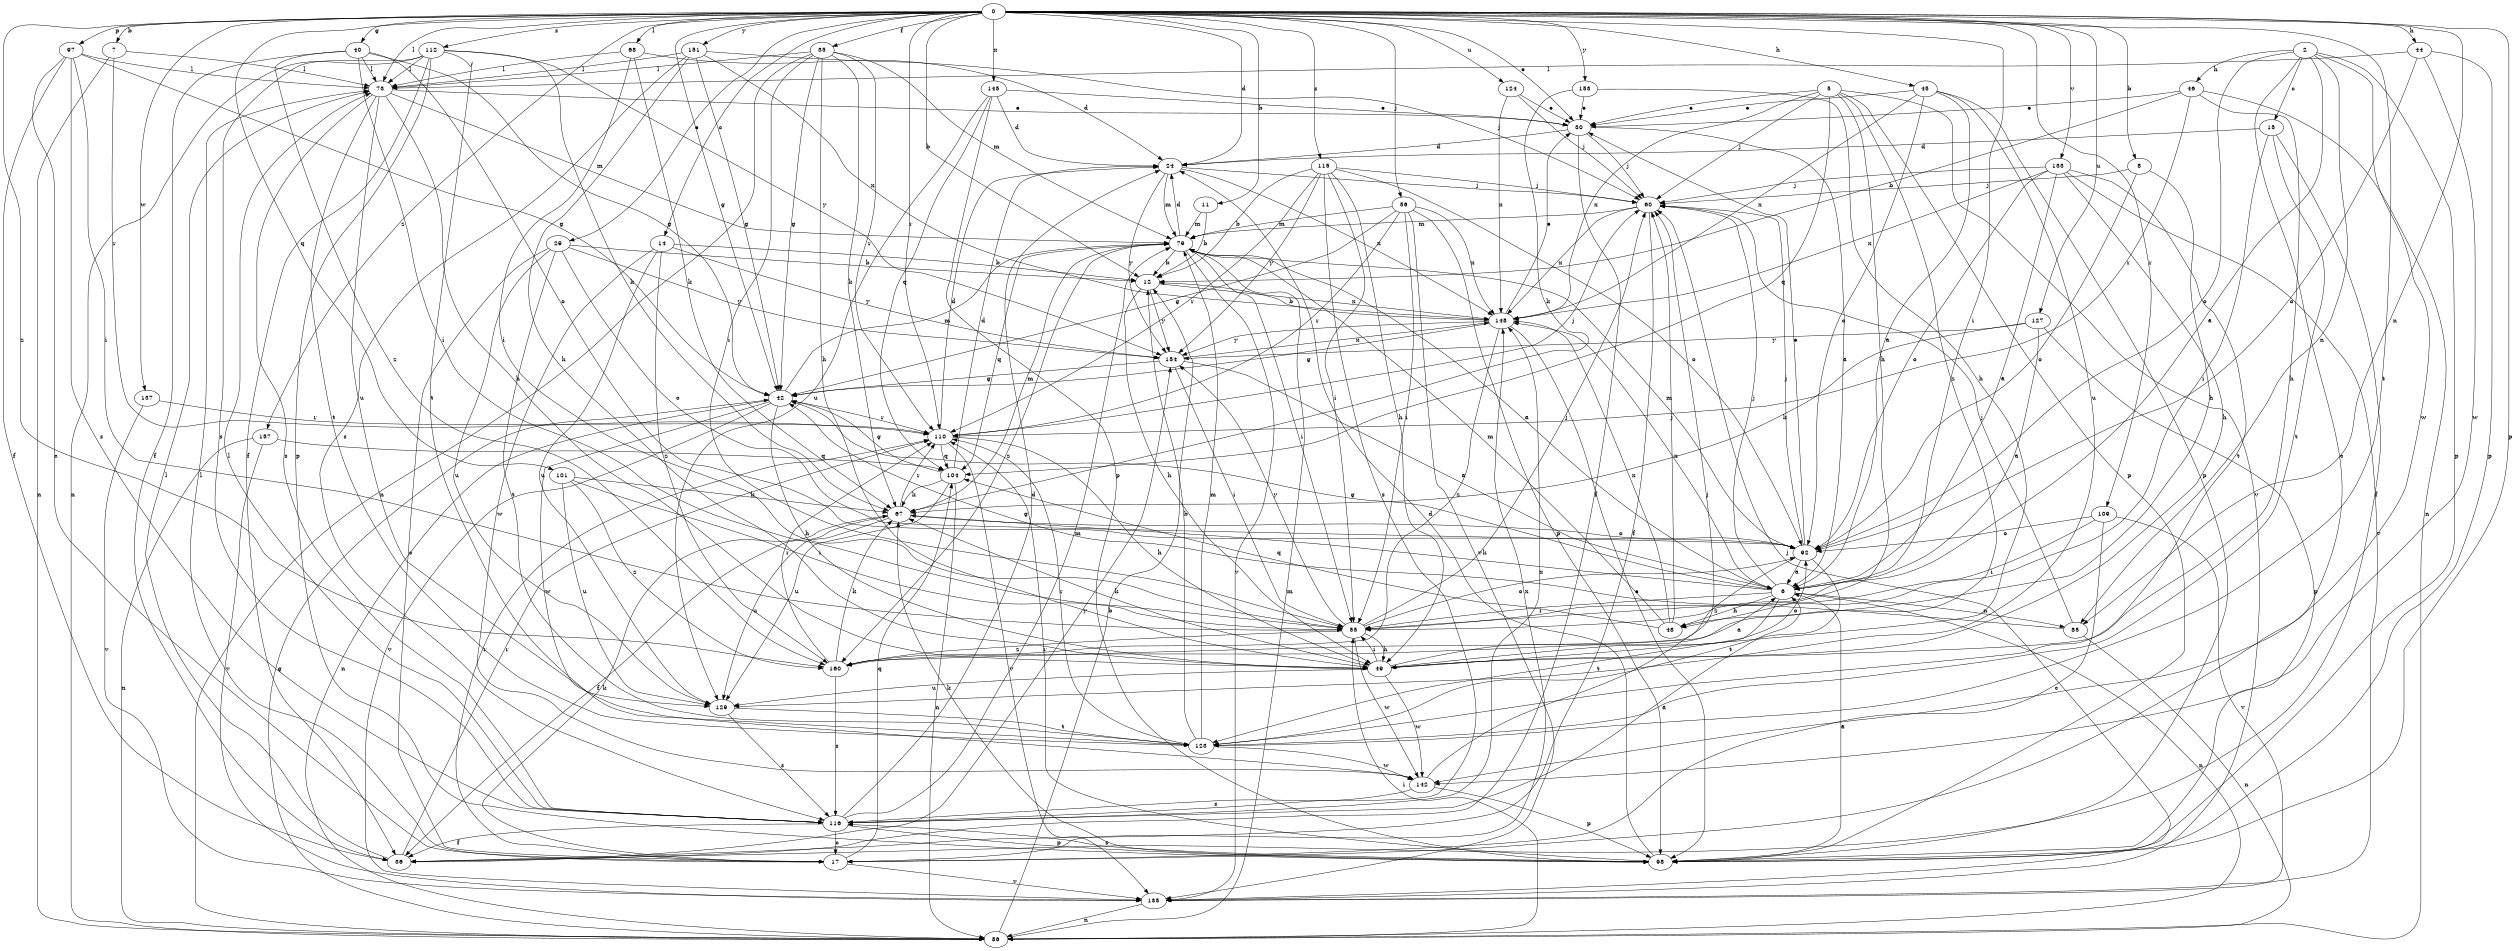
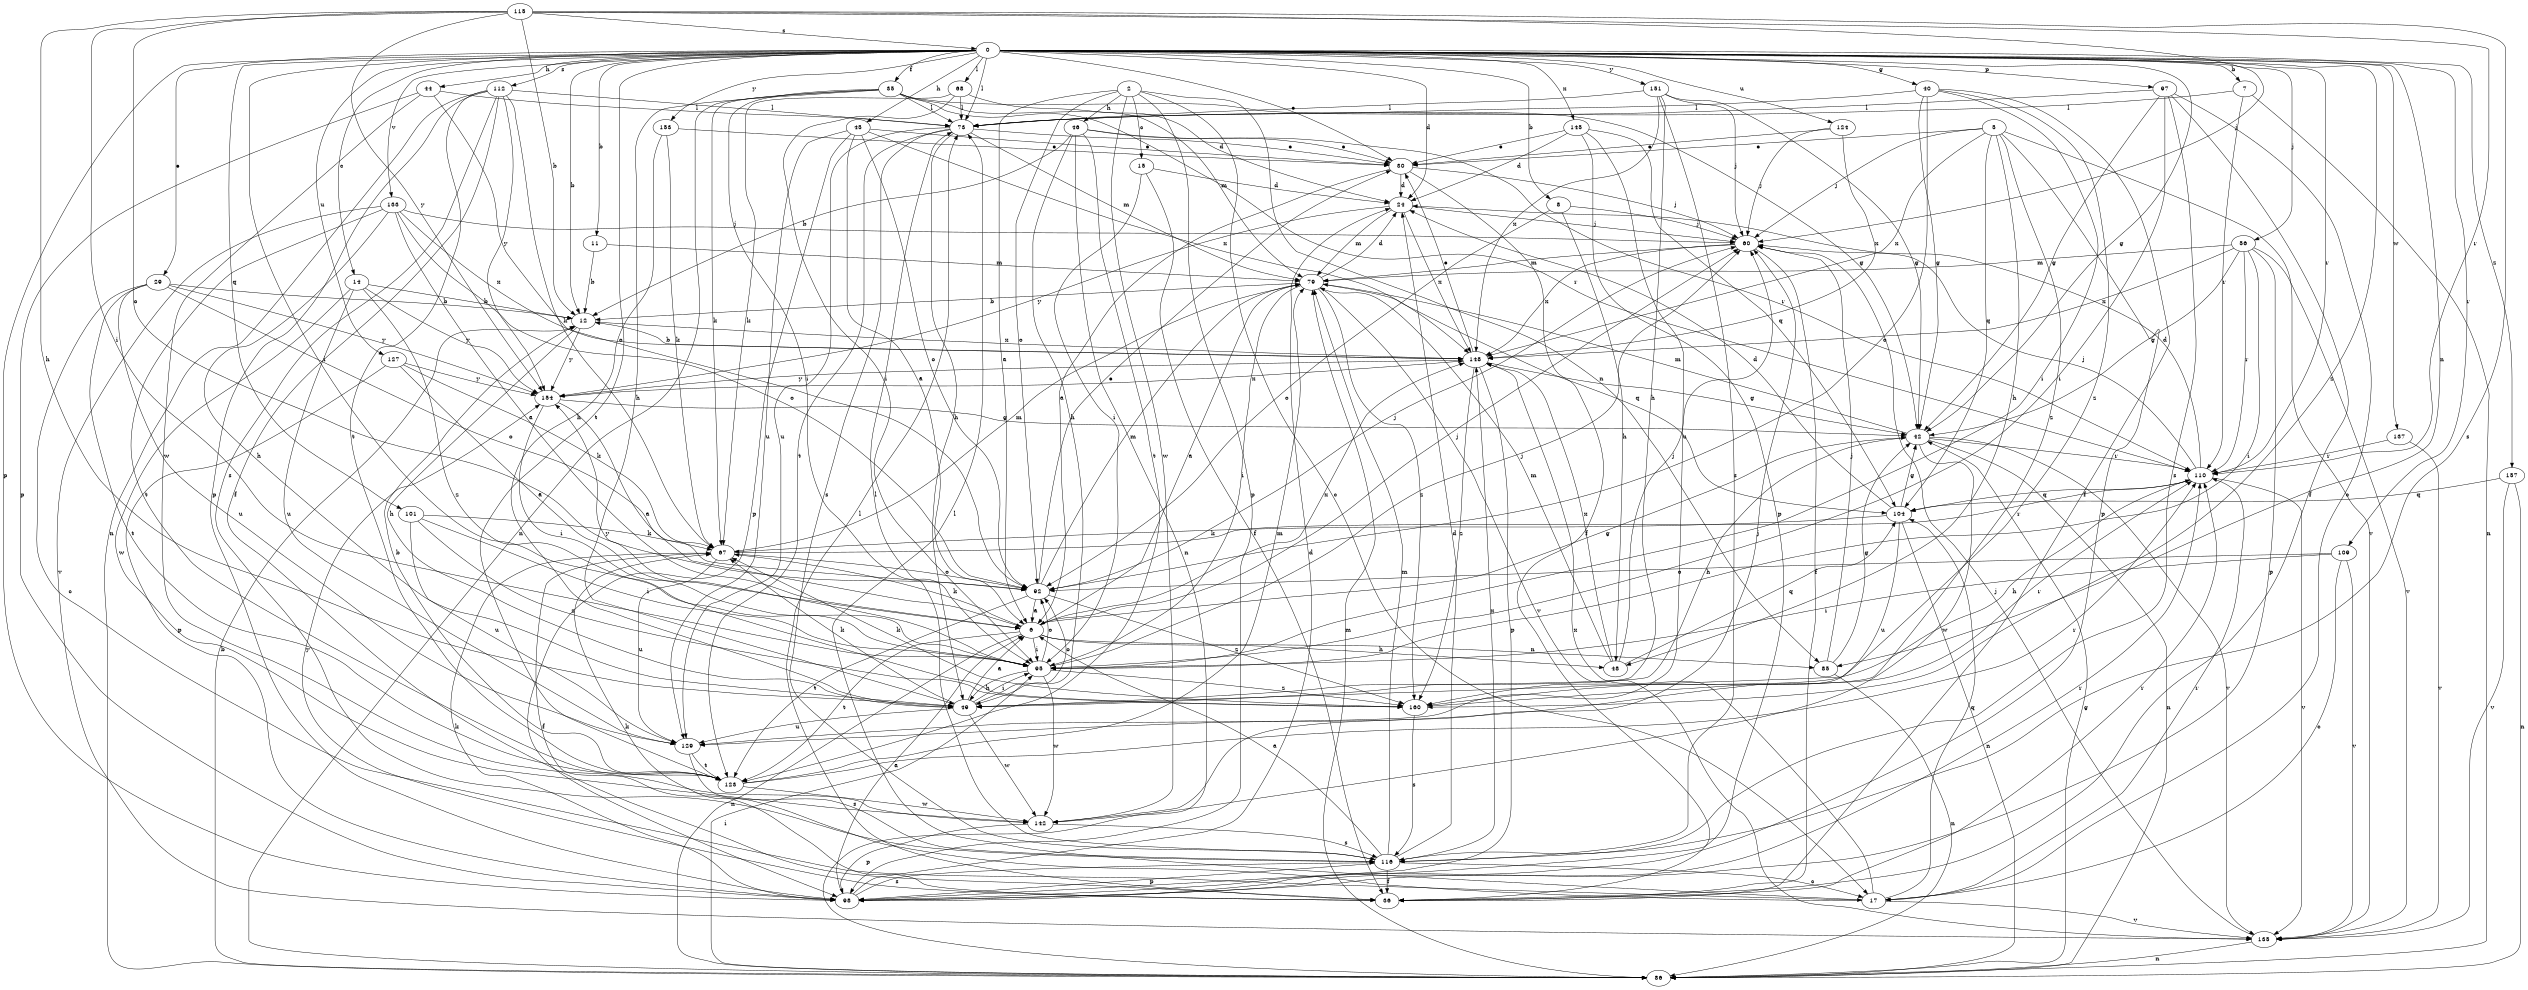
(1218, 21) -> (752, 31)
(1637, 592) -> (1513, 630)
(1354, 630) -> (1039, 669)
(1962, 665) -> (1151, 563)
